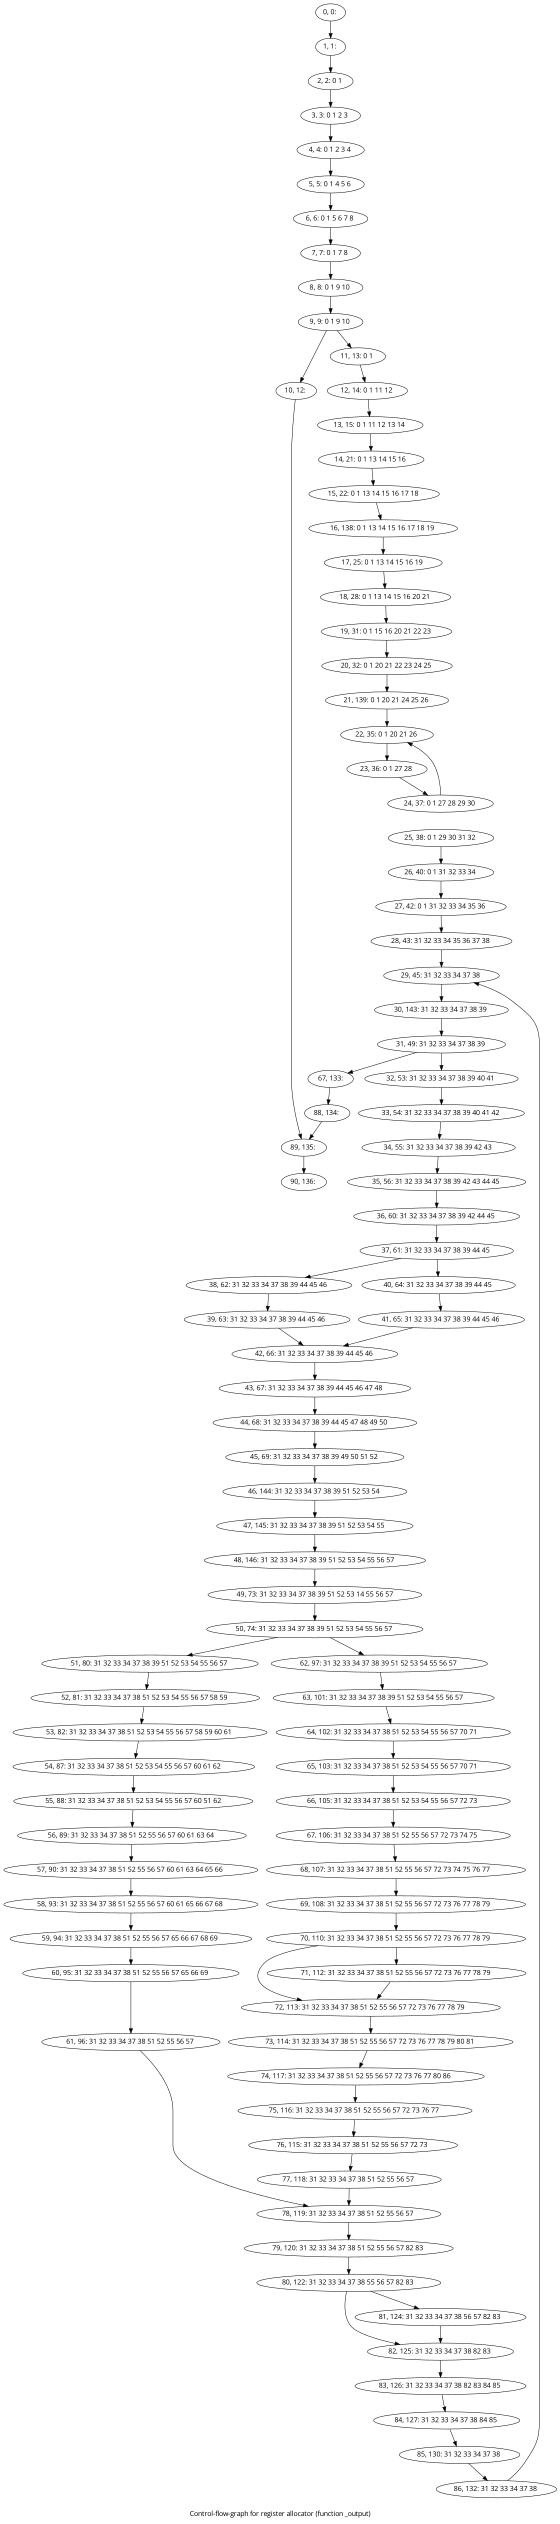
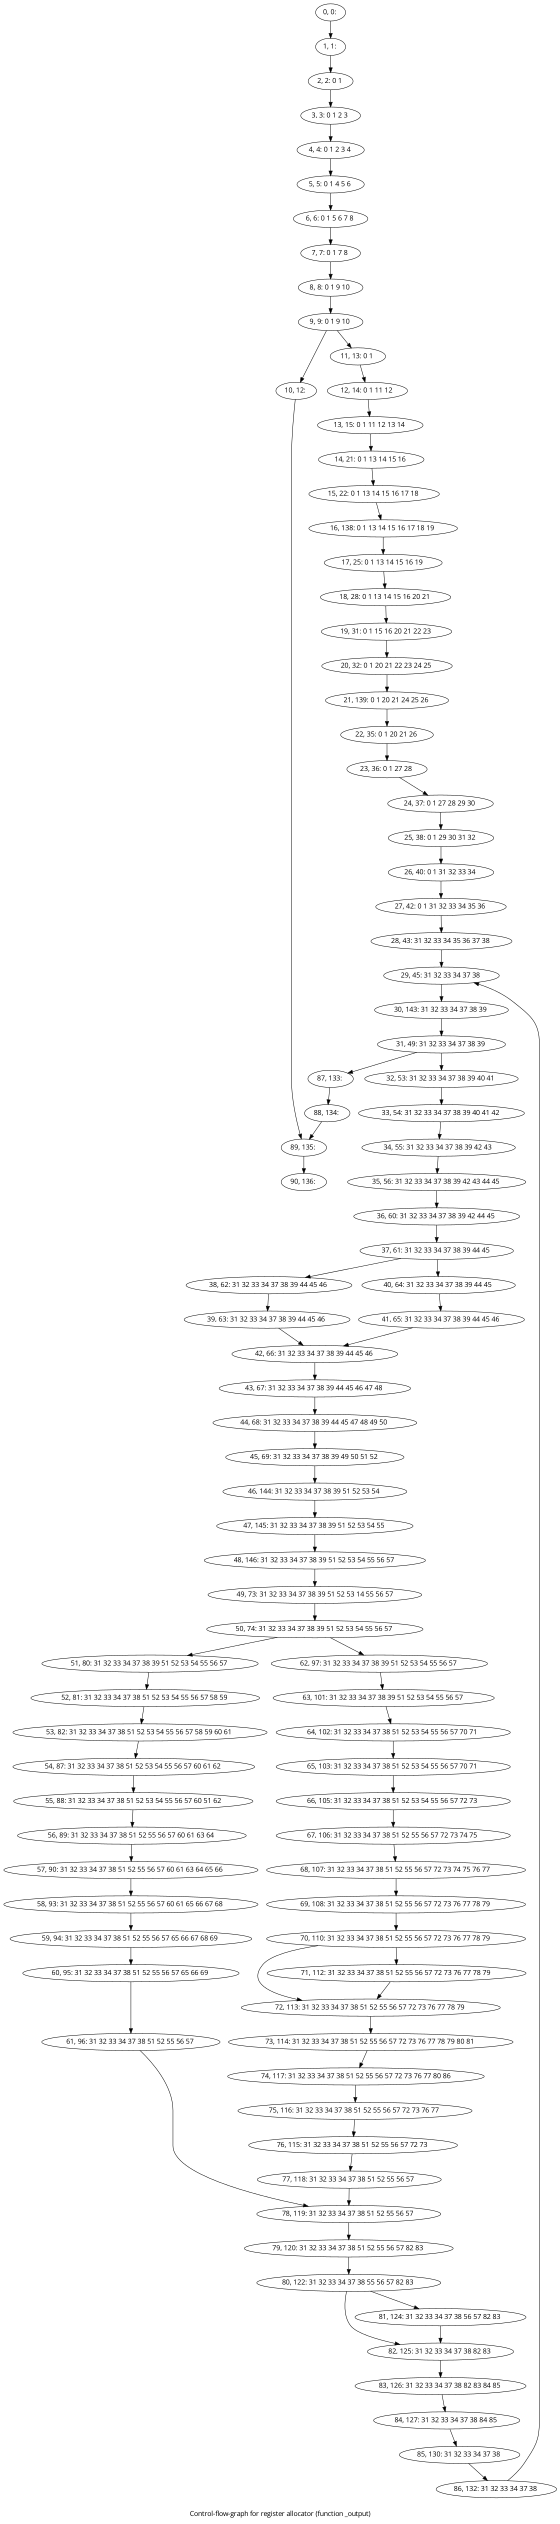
(434, 765) -> (441, 818)
(331, 1079) -> (331, 1079)
